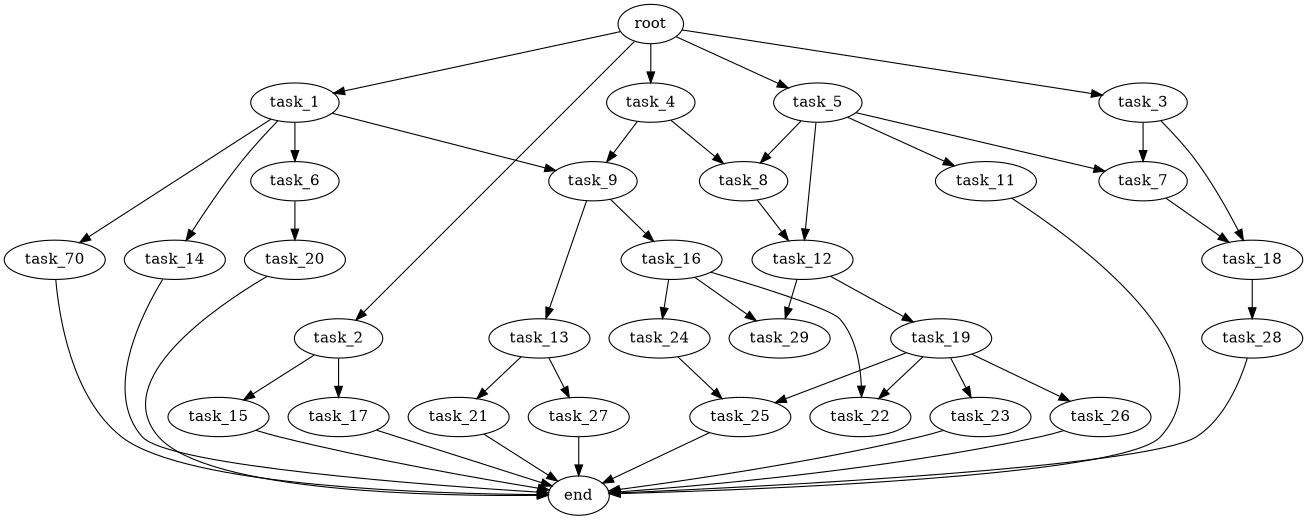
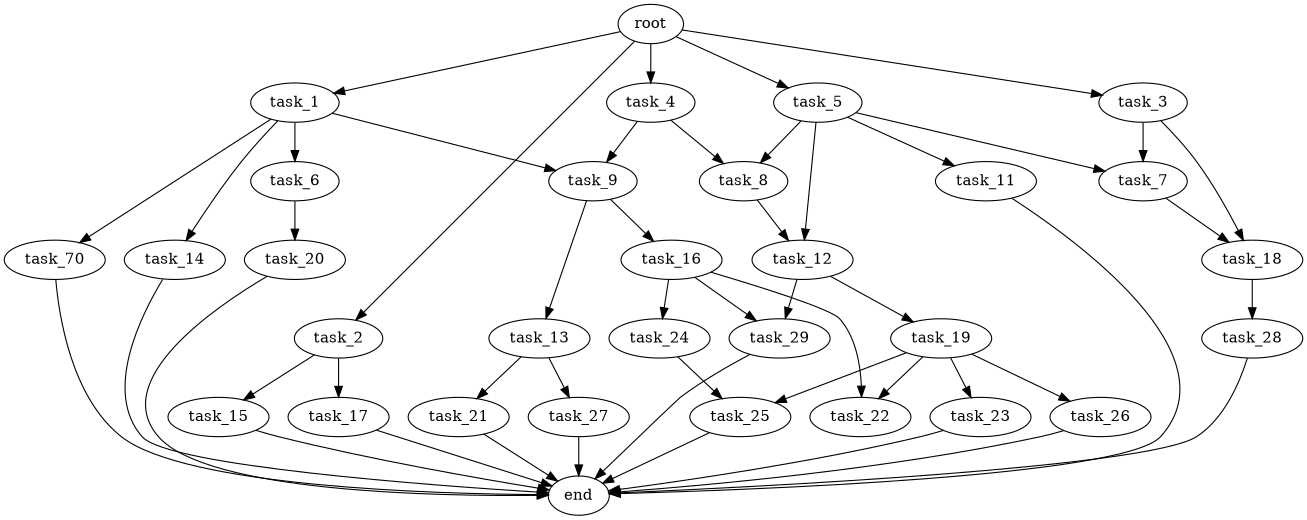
none -> (671, 406)
